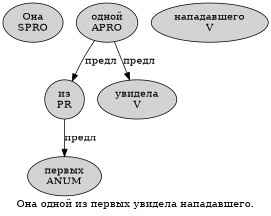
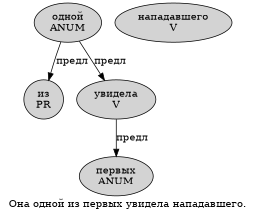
(33, 23) -> none
(107, 23) -> (68, 23)
(65, 134) -> (116, 134)
